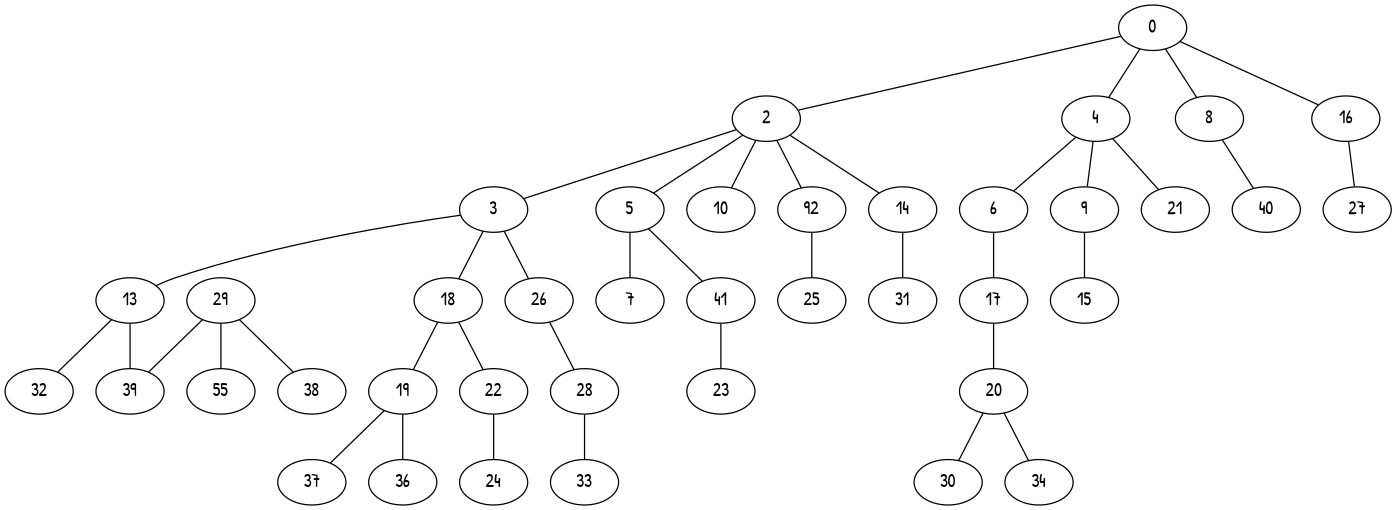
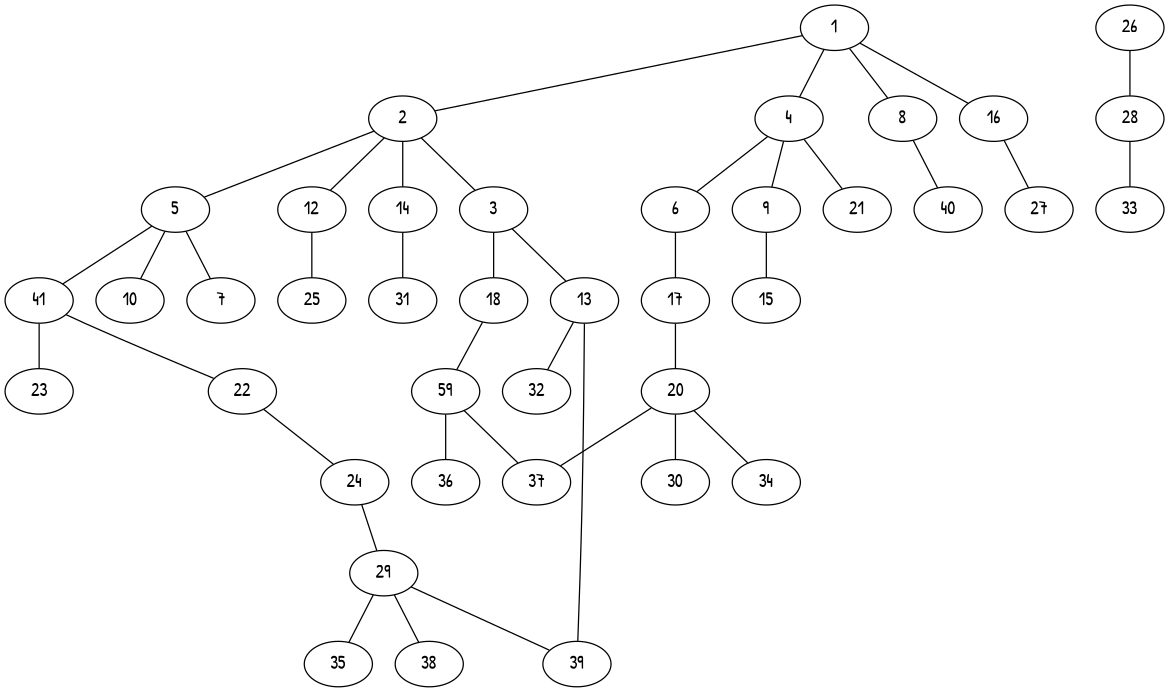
(1153, 28) -> (835, 28)
(744, 164) -> (153, 255)
(812, 210) -> (312, 210)
(516, 255) -> none
(471, 346) -> (140, 347)
(221, 391) -> (338, 664)
(403, 391) -> (446, 391)
none -> (606, 437)
none -> (369, 528)
